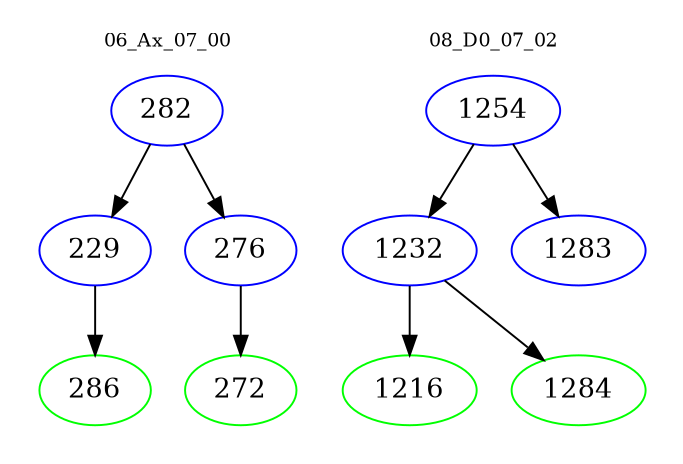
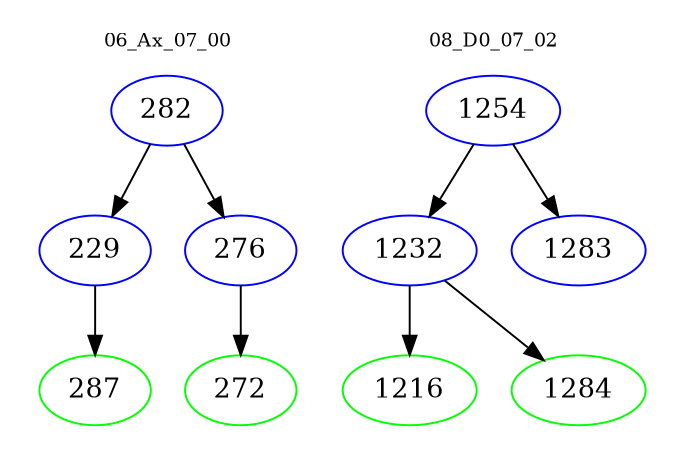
(95, 390) -> (95, 390)
